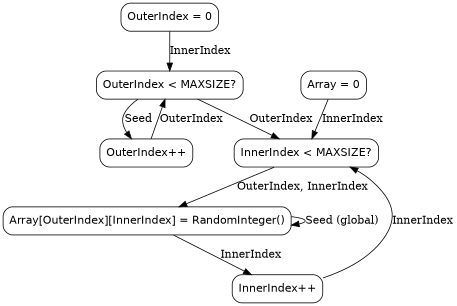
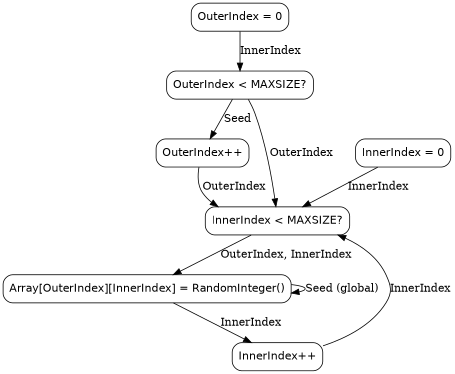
(334, 85) -> (403, 153)
(157, 123) -> (200, 187)
